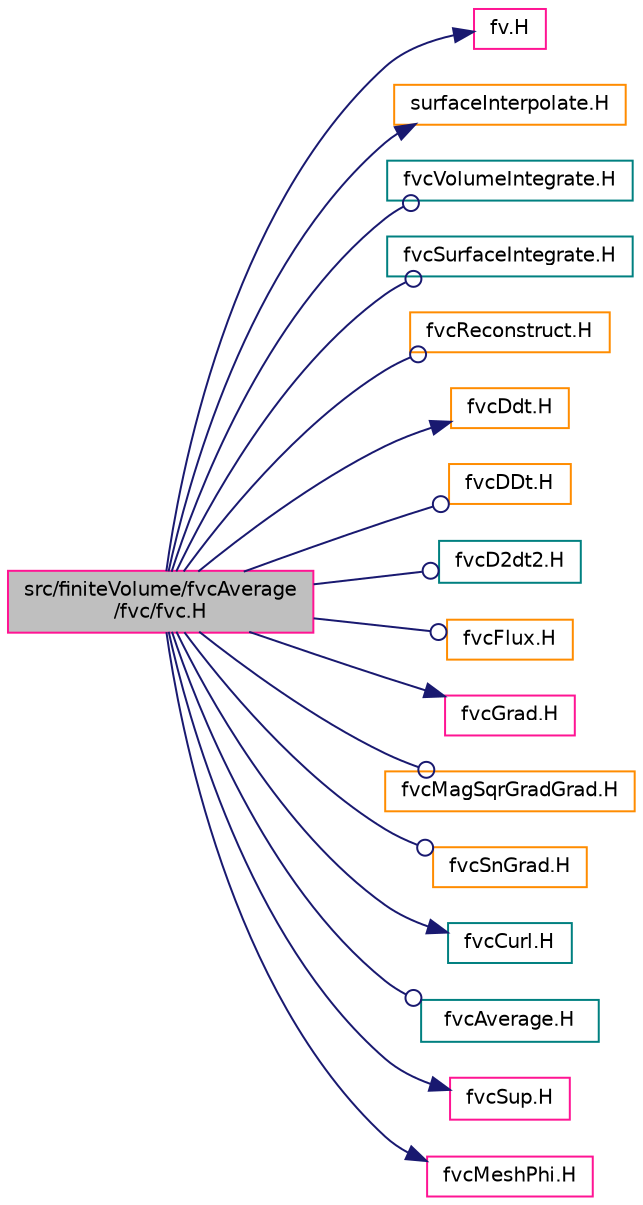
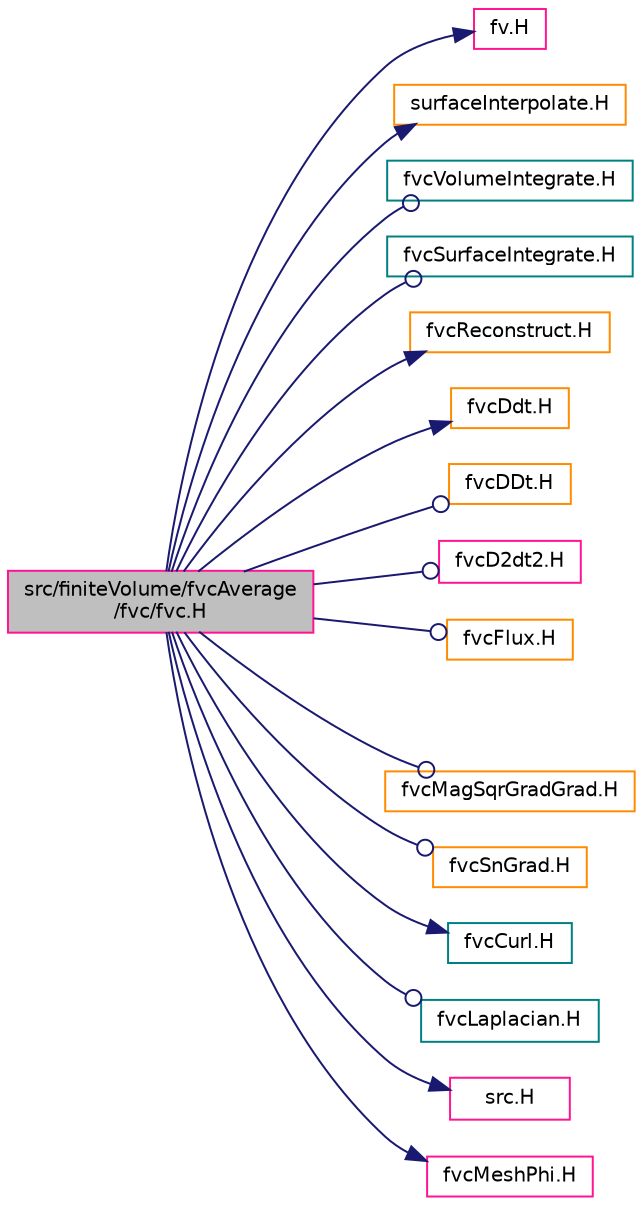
(285, 452) -> (285, 452)
(510, 562) -> (510, 562)
(510, 716) -> none
(510, 1021) -> (510, 1021)
(510, 1099) -> (510, 1099)
